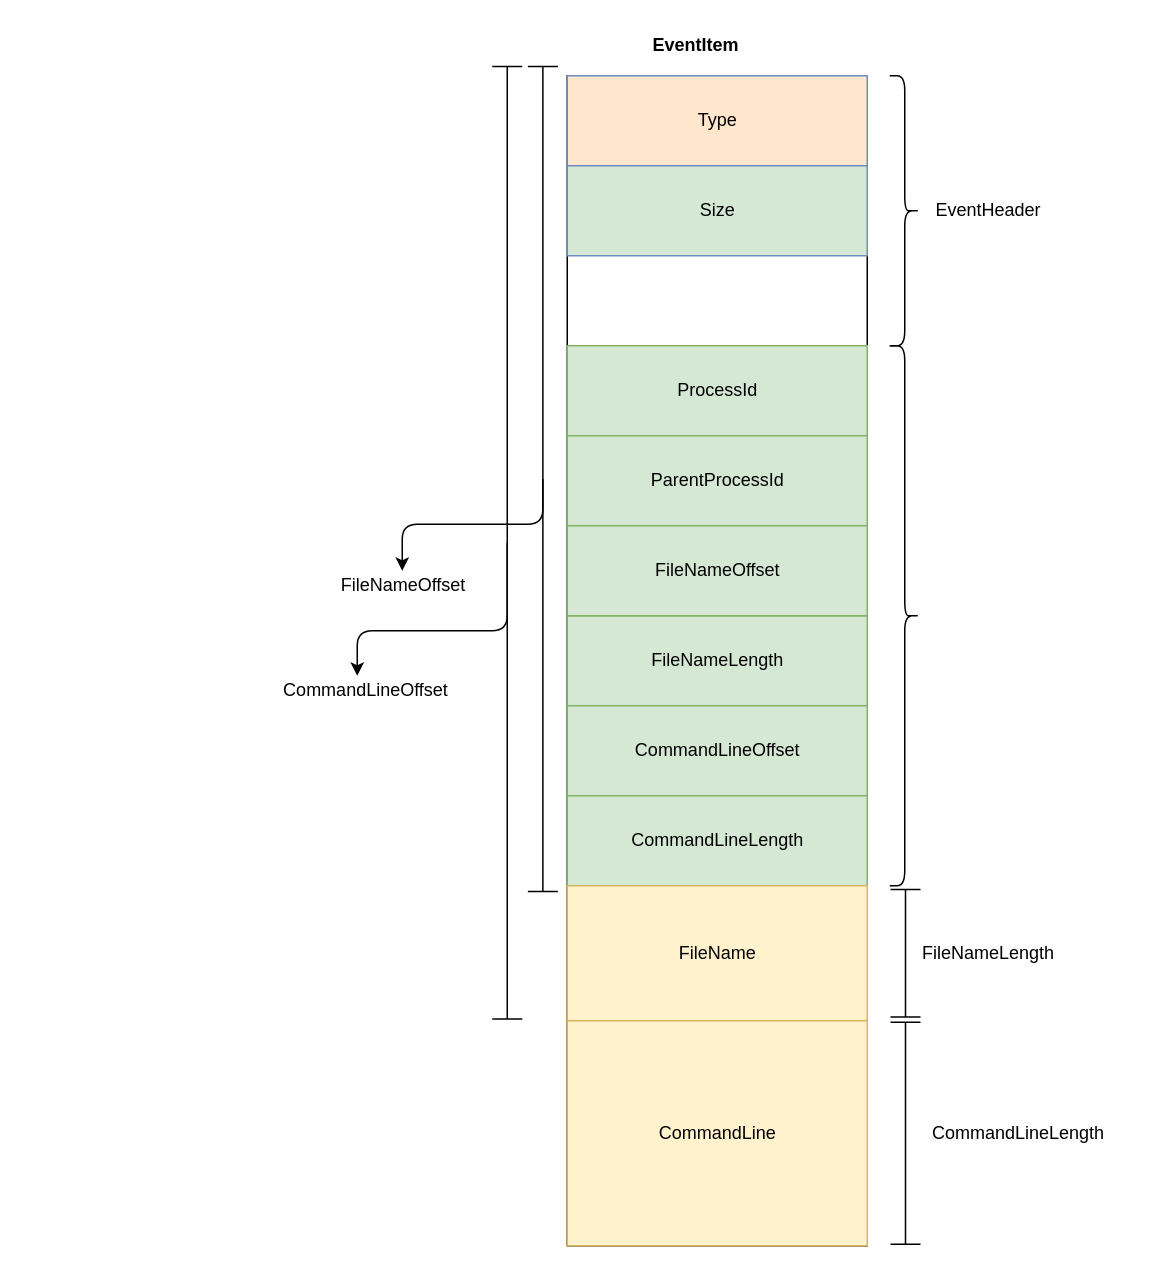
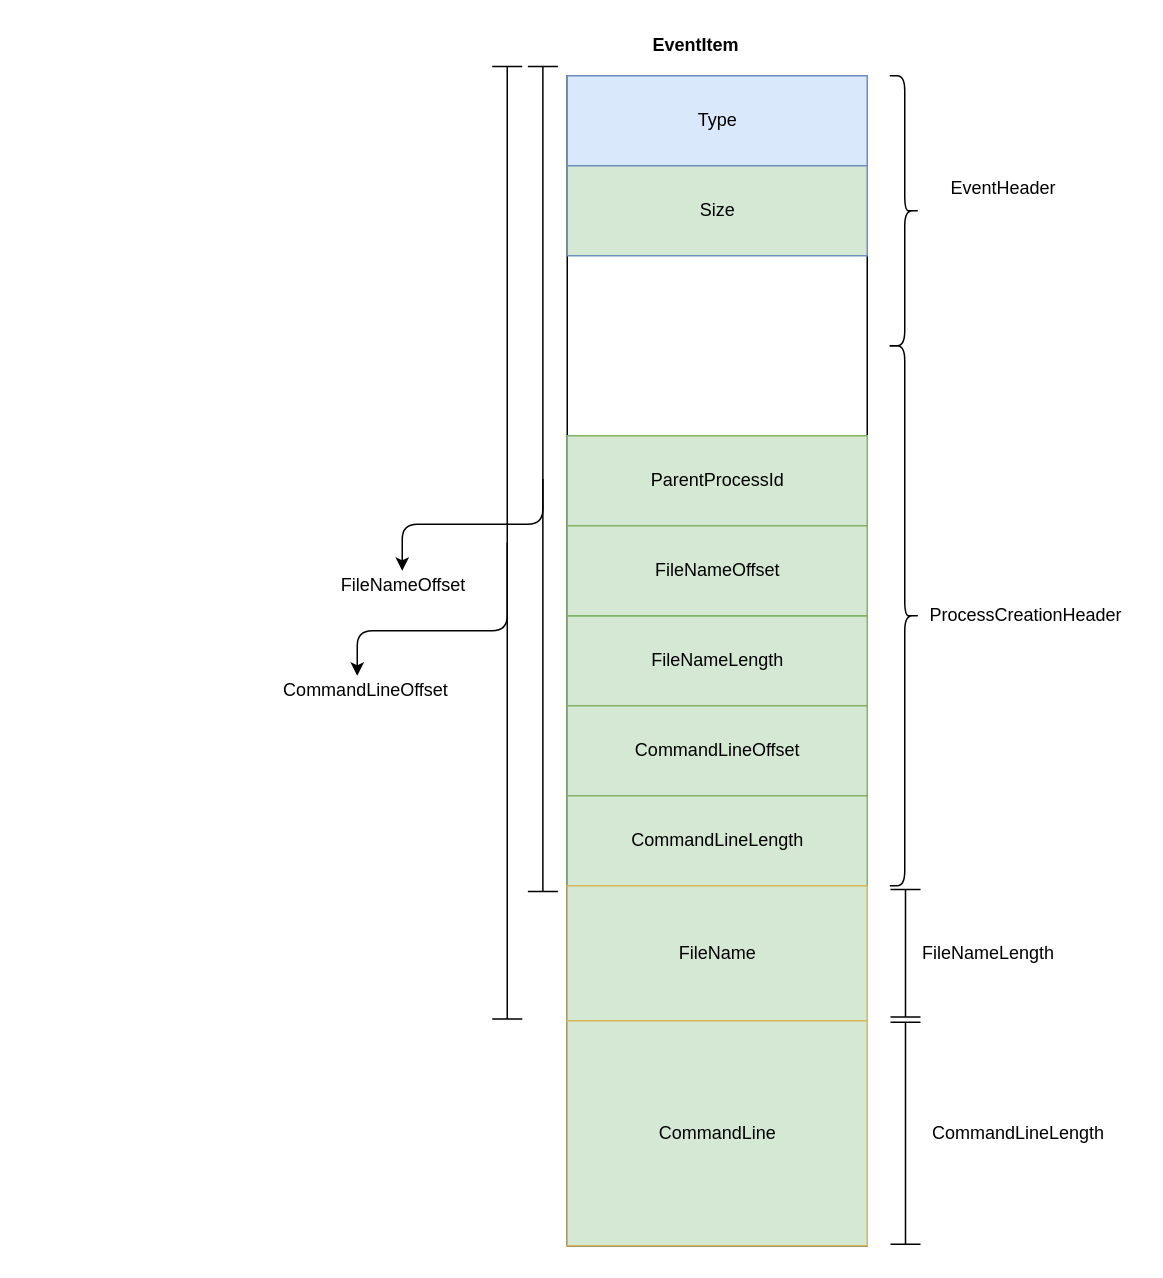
(717, 121) -> (717, 121)
(987, 211) -> (1002, 188)
(717, 391) -> none
none -> (1025, 616)
(717, 953) -> (717, 953)
(717, 1133) -> (717, 1133)
